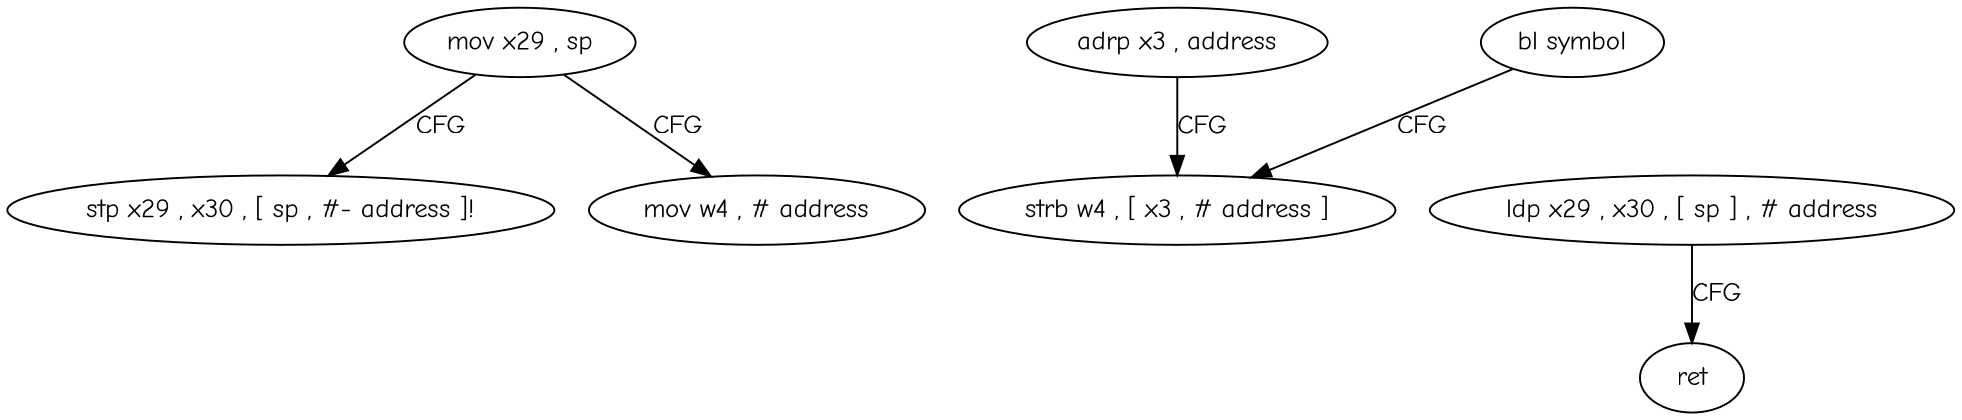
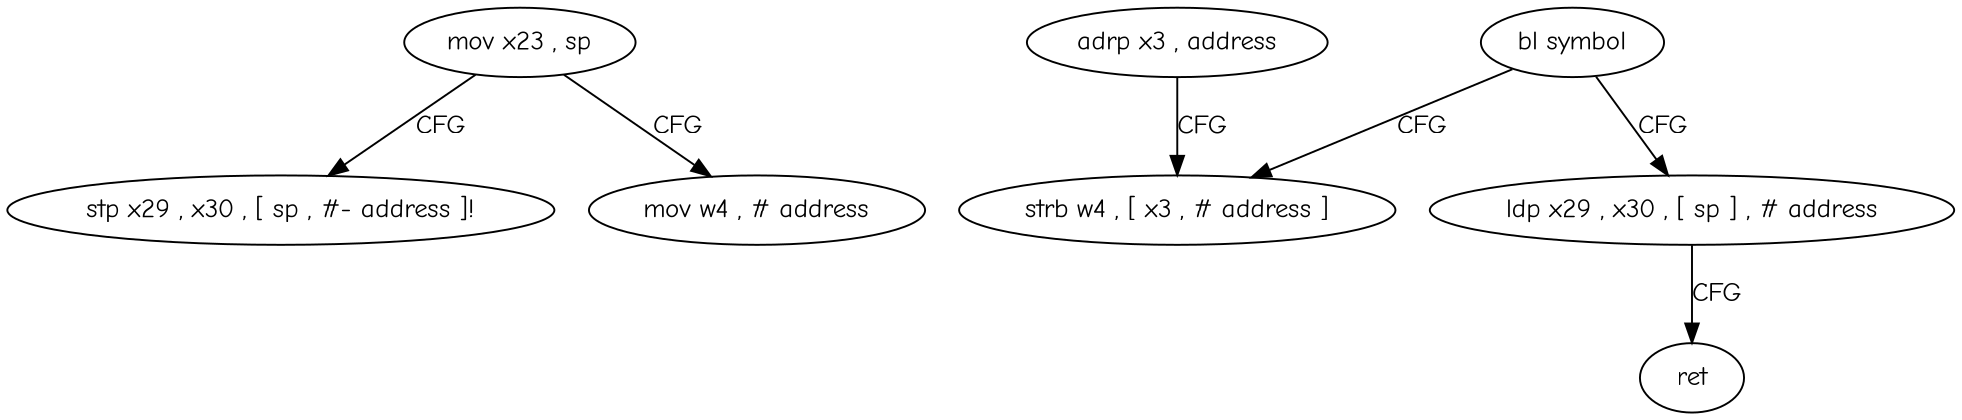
(520, 42) -> (520, 42)
none -> (1626, 118)
